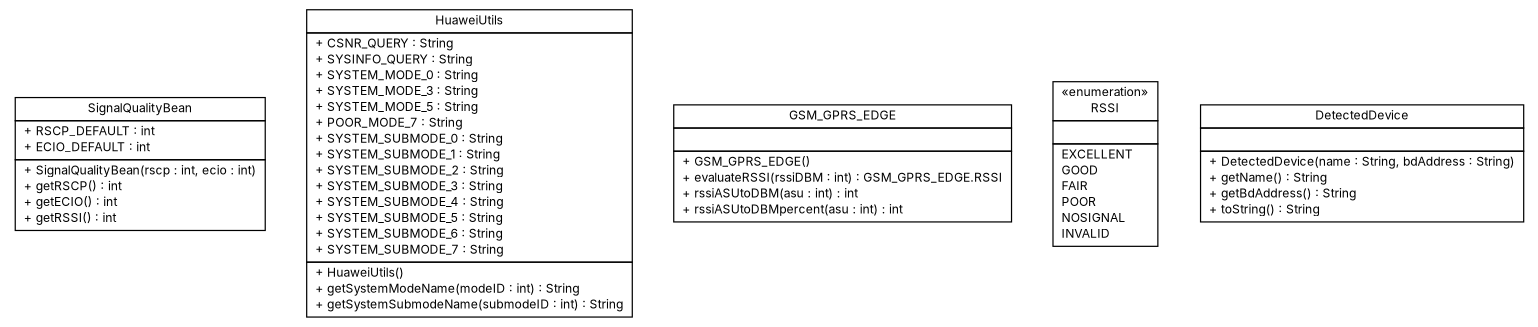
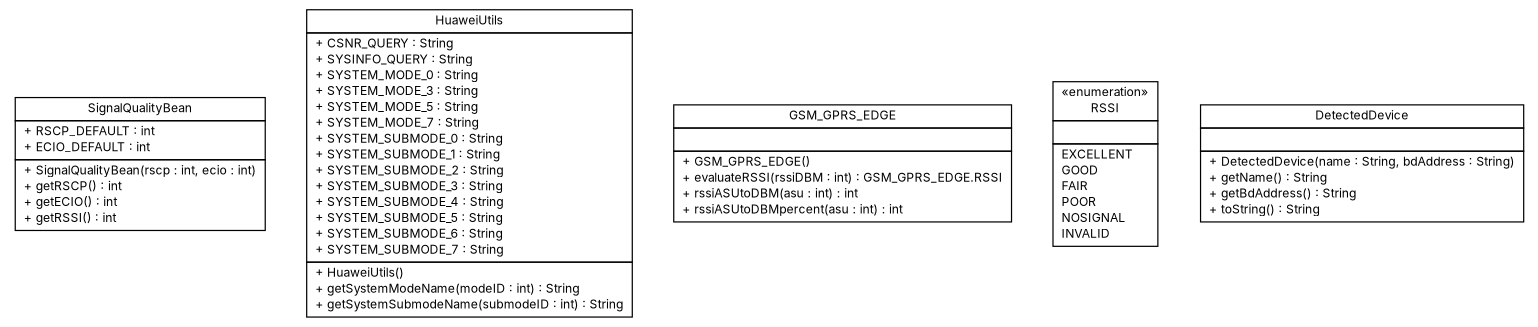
(389, 123) -> (398, 123)
